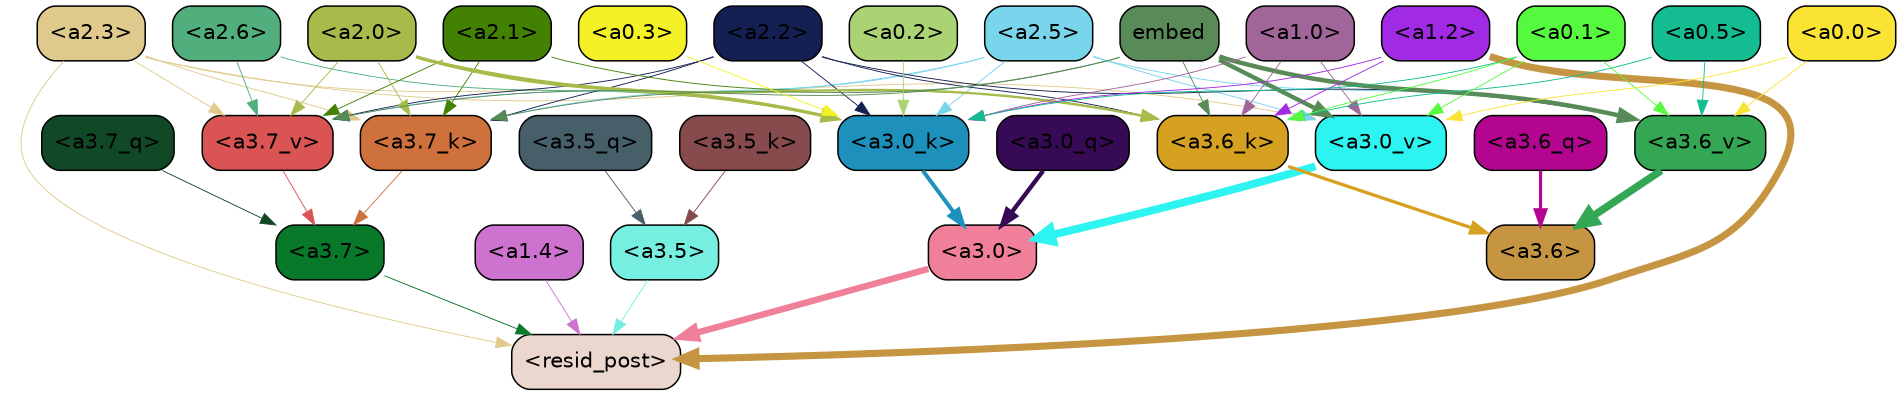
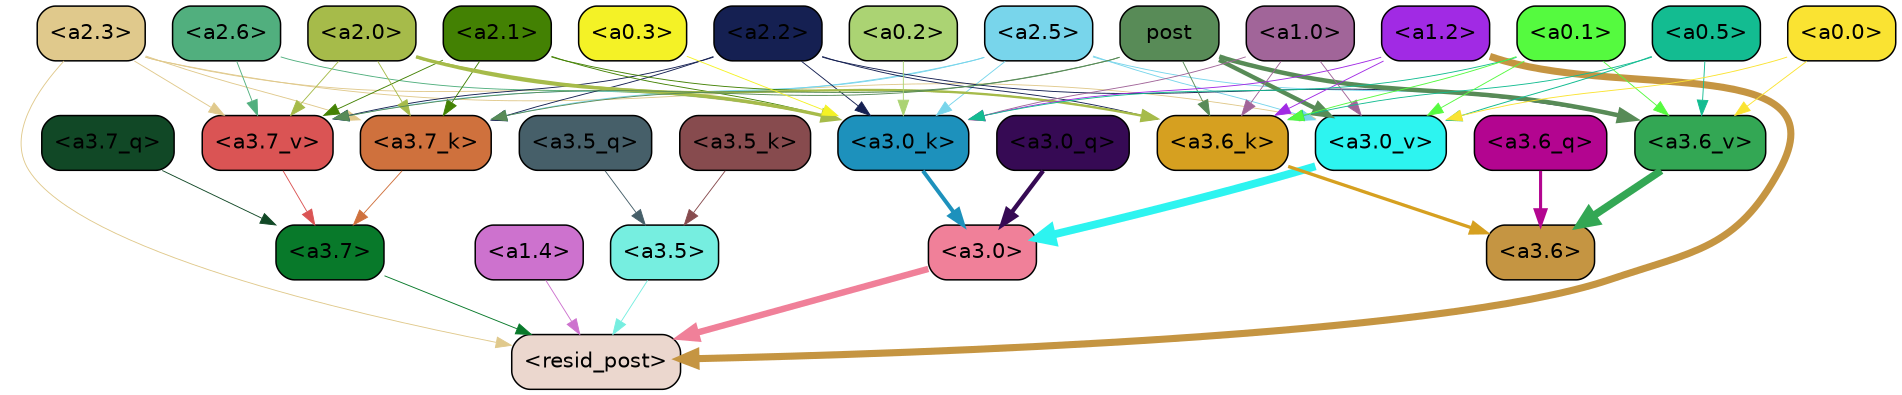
(1169, 33) -> (1169, 33)
none -> (1557, 87)
none -> (687, 88)
